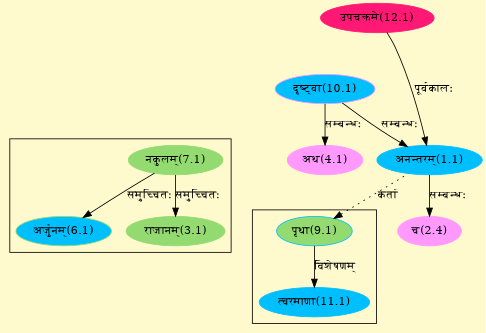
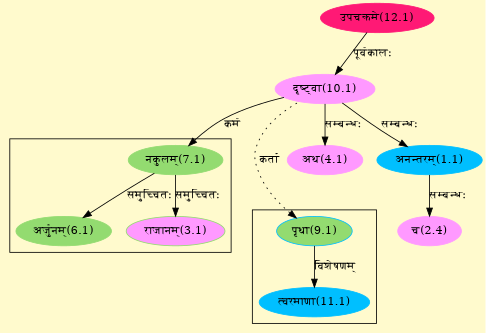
(409, 84) -> (354, 50)
(325, 89) -> (325, 89)
none -> (236, 113)
(375, 194) -> (255, 154)
(64, 231) -> (64, 231)
(176, 231) -> (176, 231)
